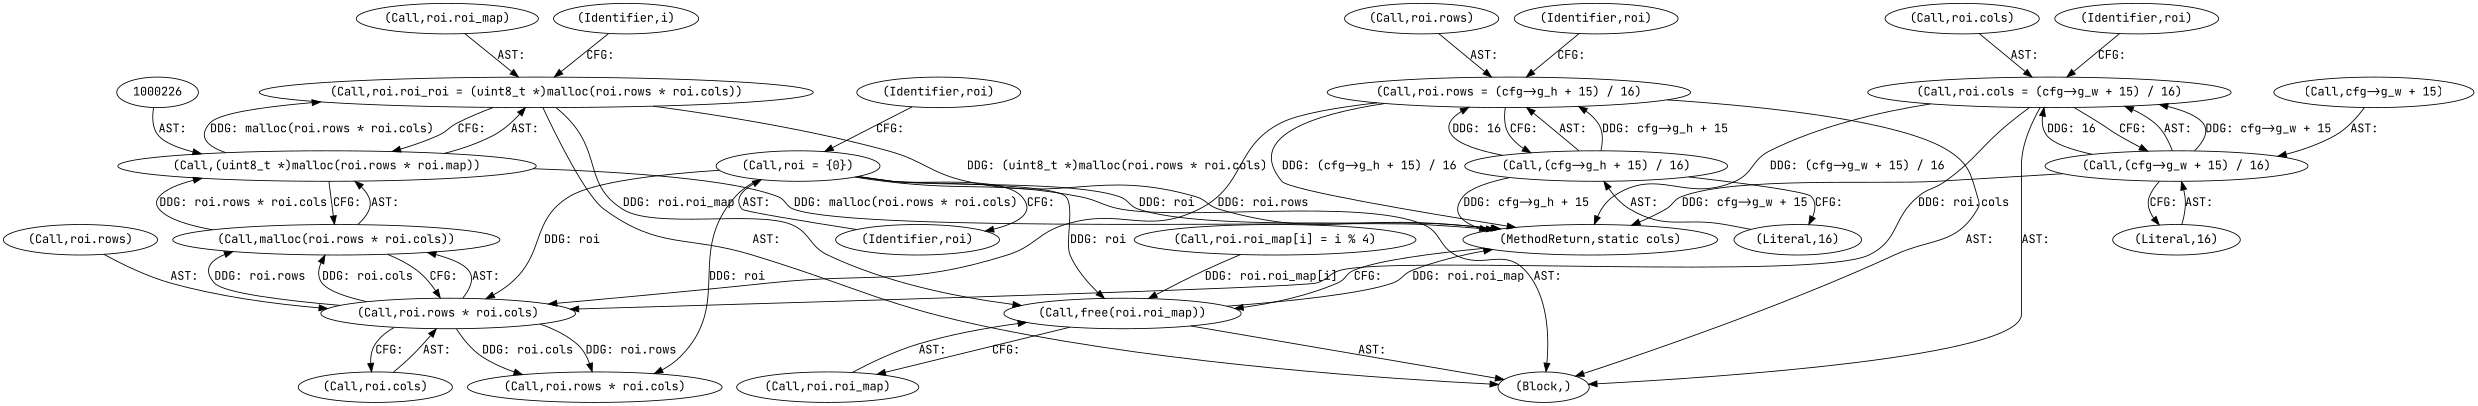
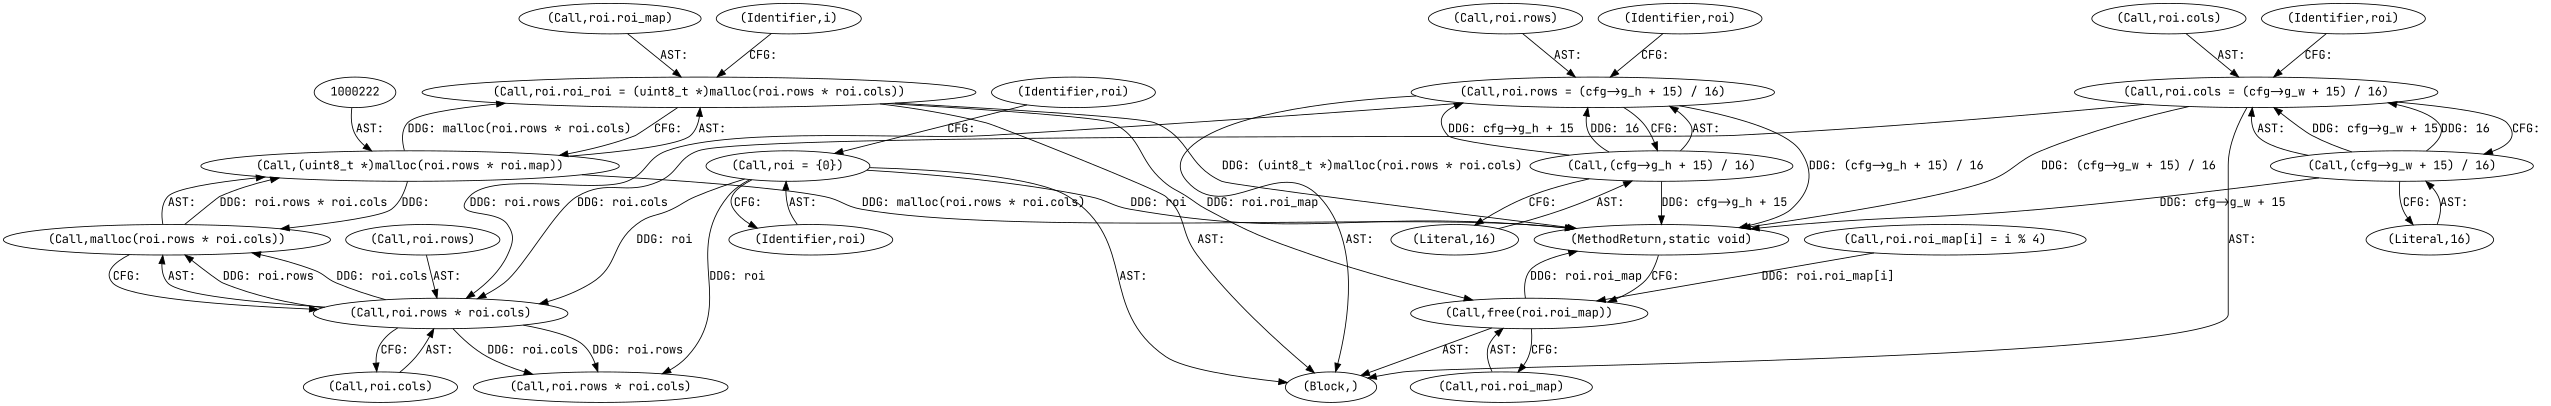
(158, 92) -> (355, 92)
(2374, 92) -> none
(351, 203) -> (419, 203)
(1069, 207) -> none
(1590, 240) -> (1661, 240)
